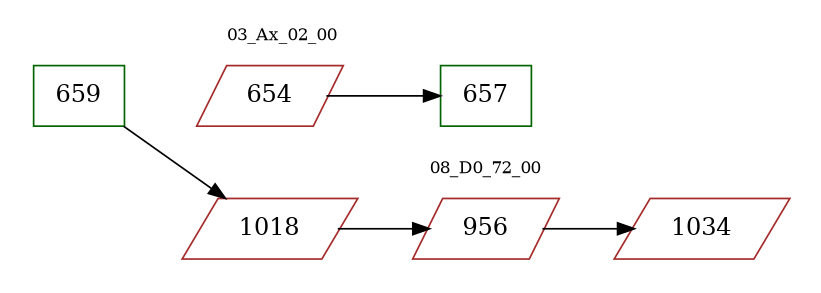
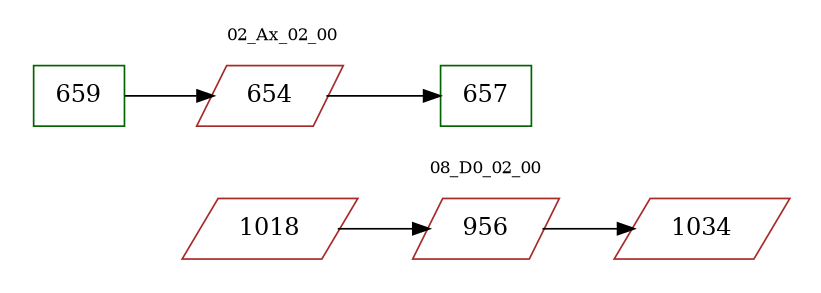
(283, 36) -> (283, 36)
(161, 153) -> (161, 96)
(486, 169) -> (486, 169)
